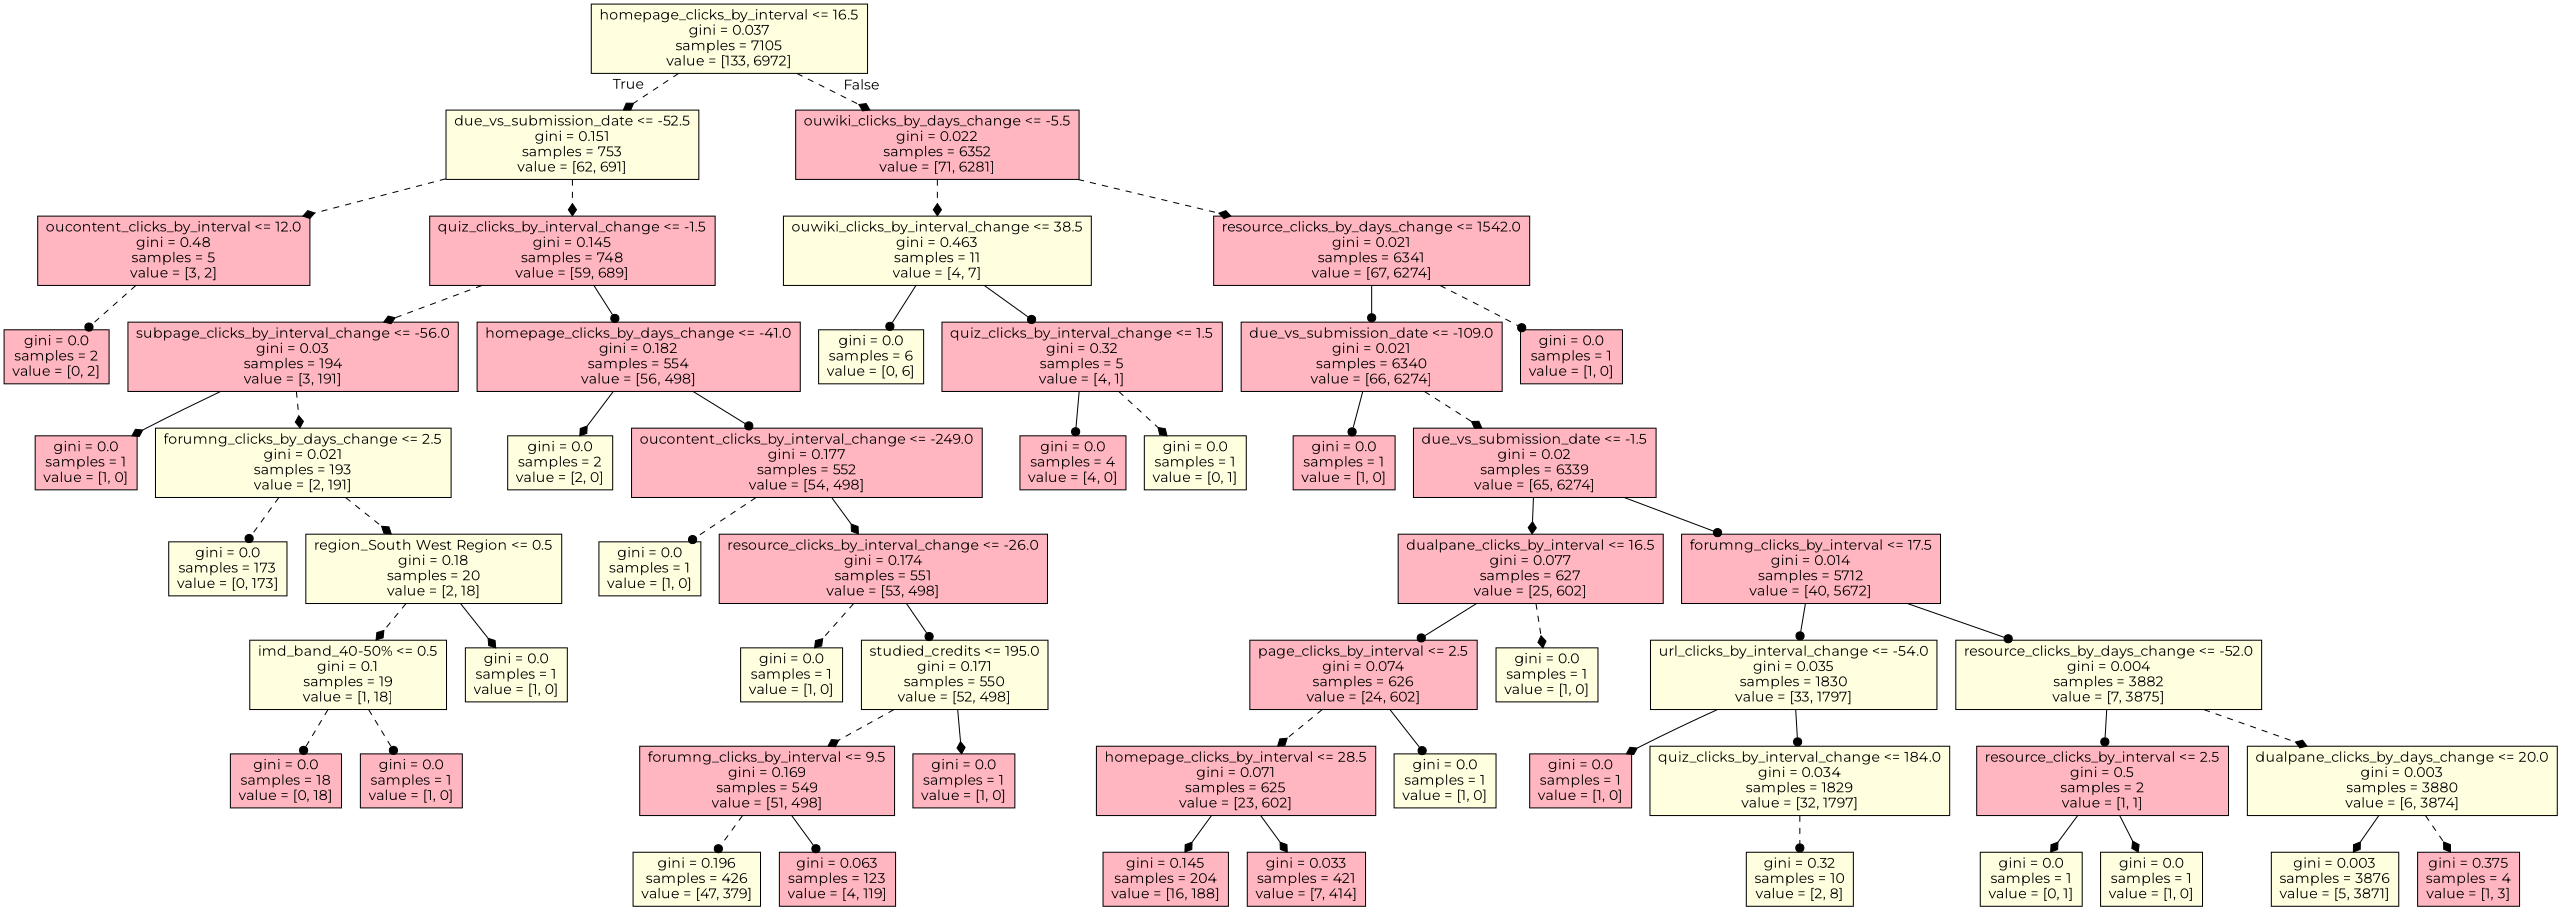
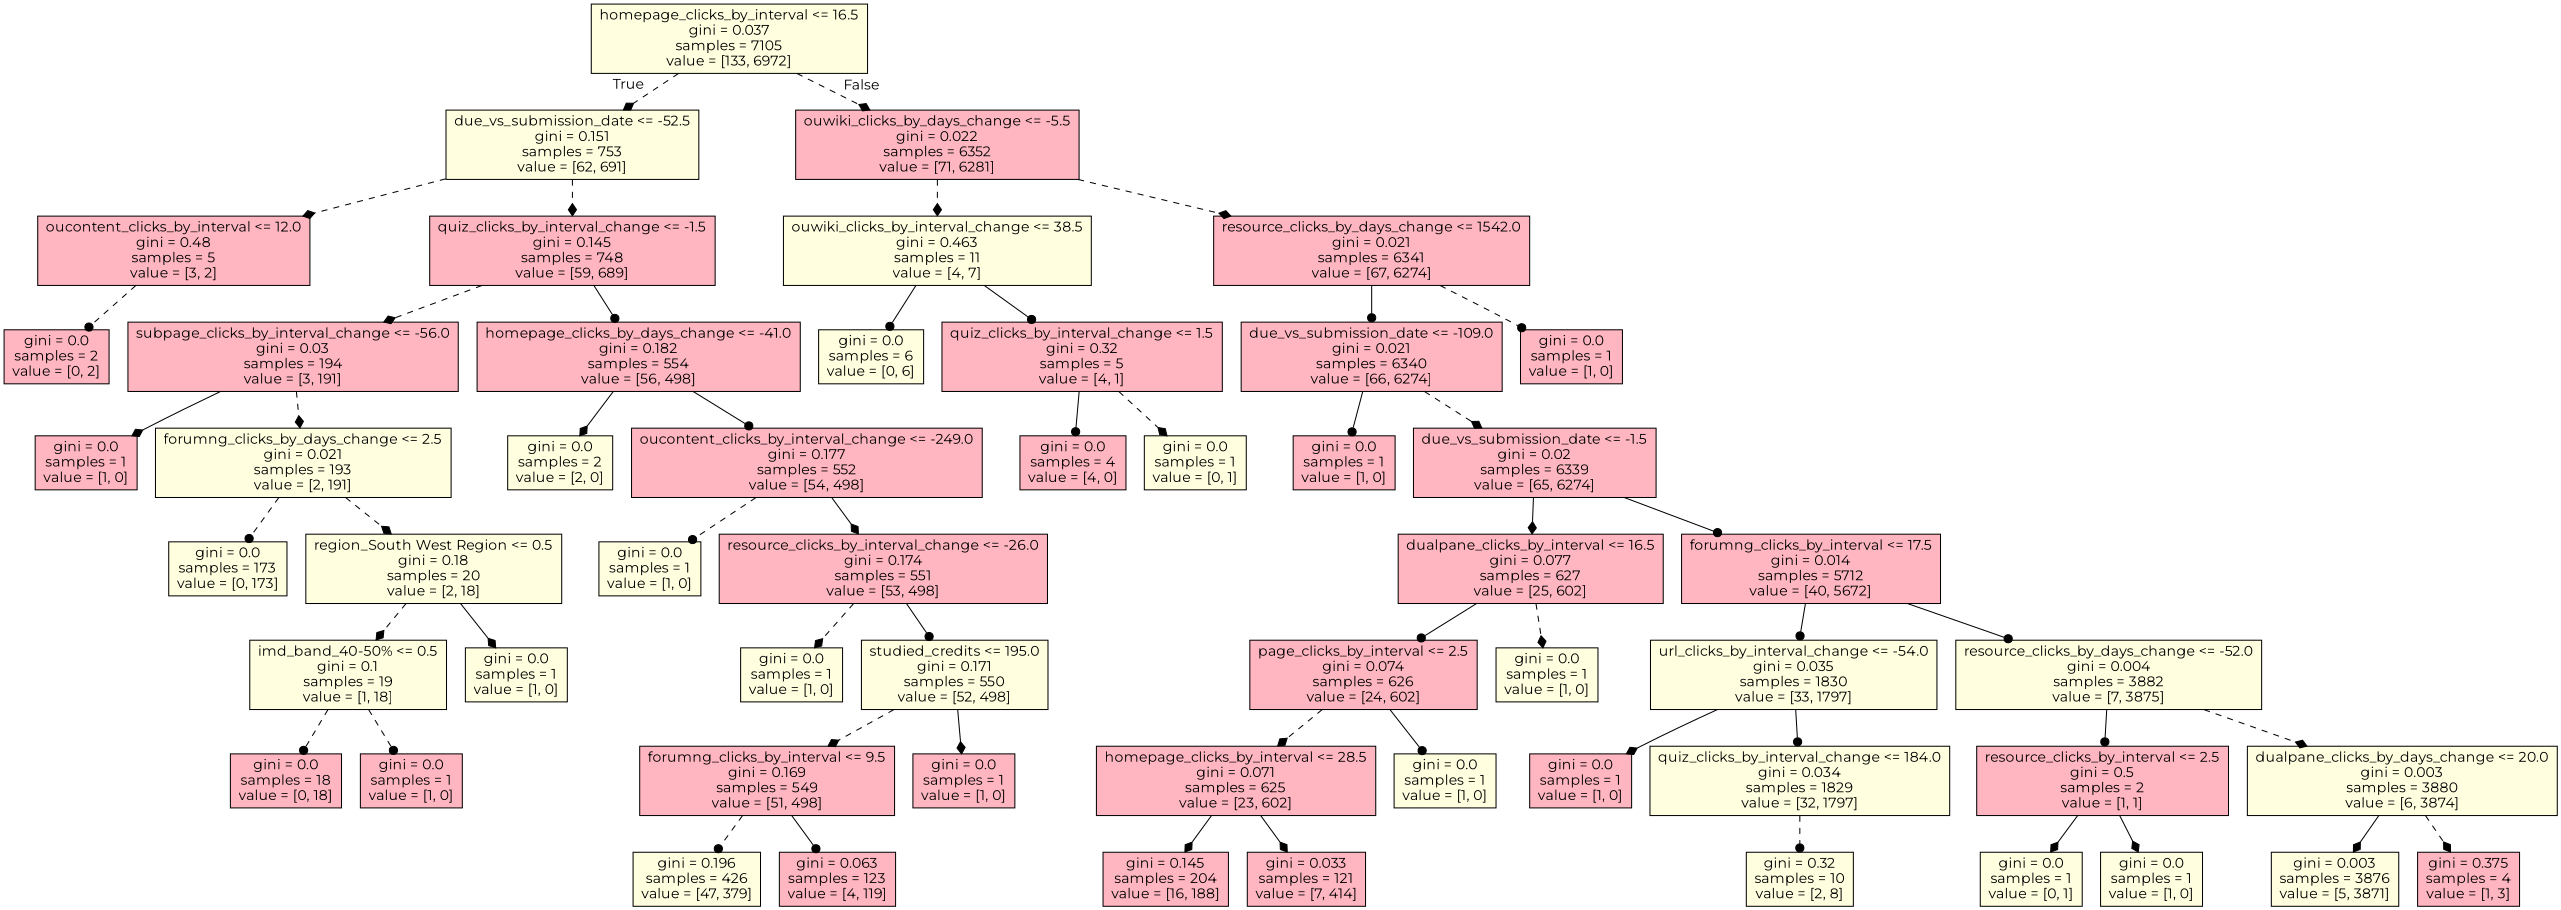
(1306, 879) -> (1306, 879)
